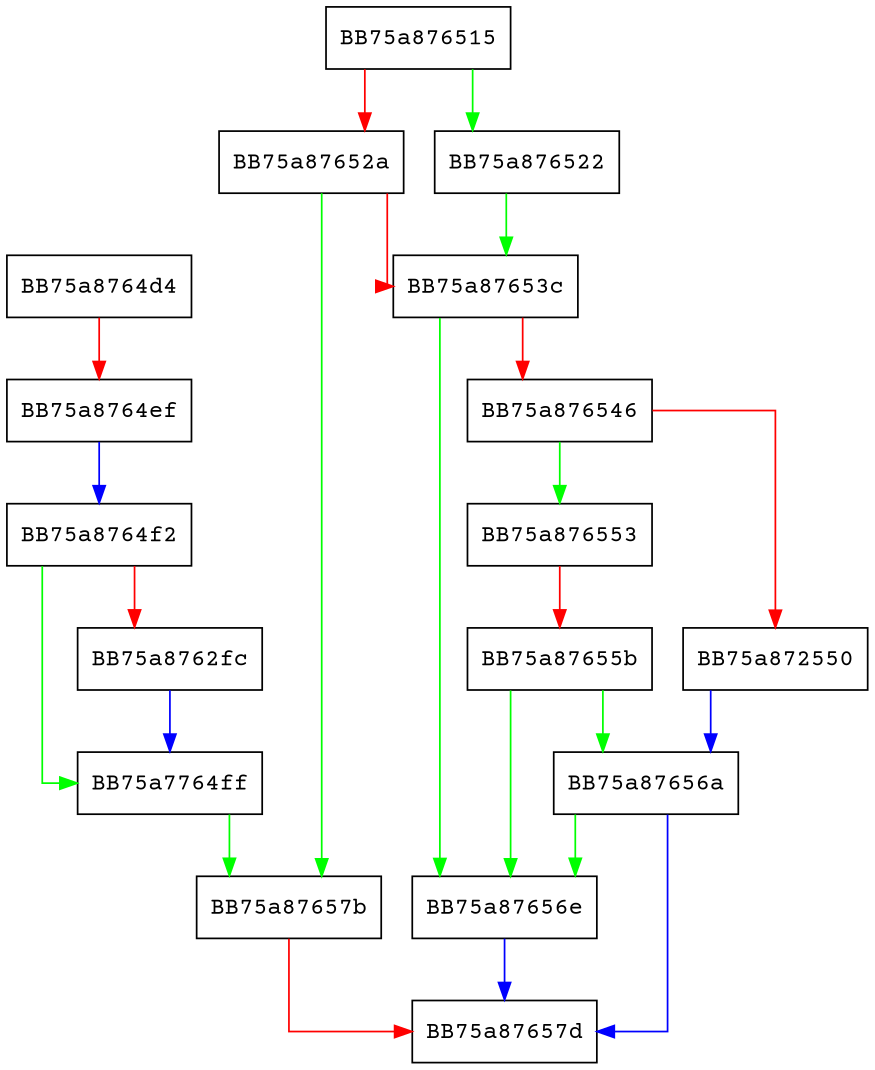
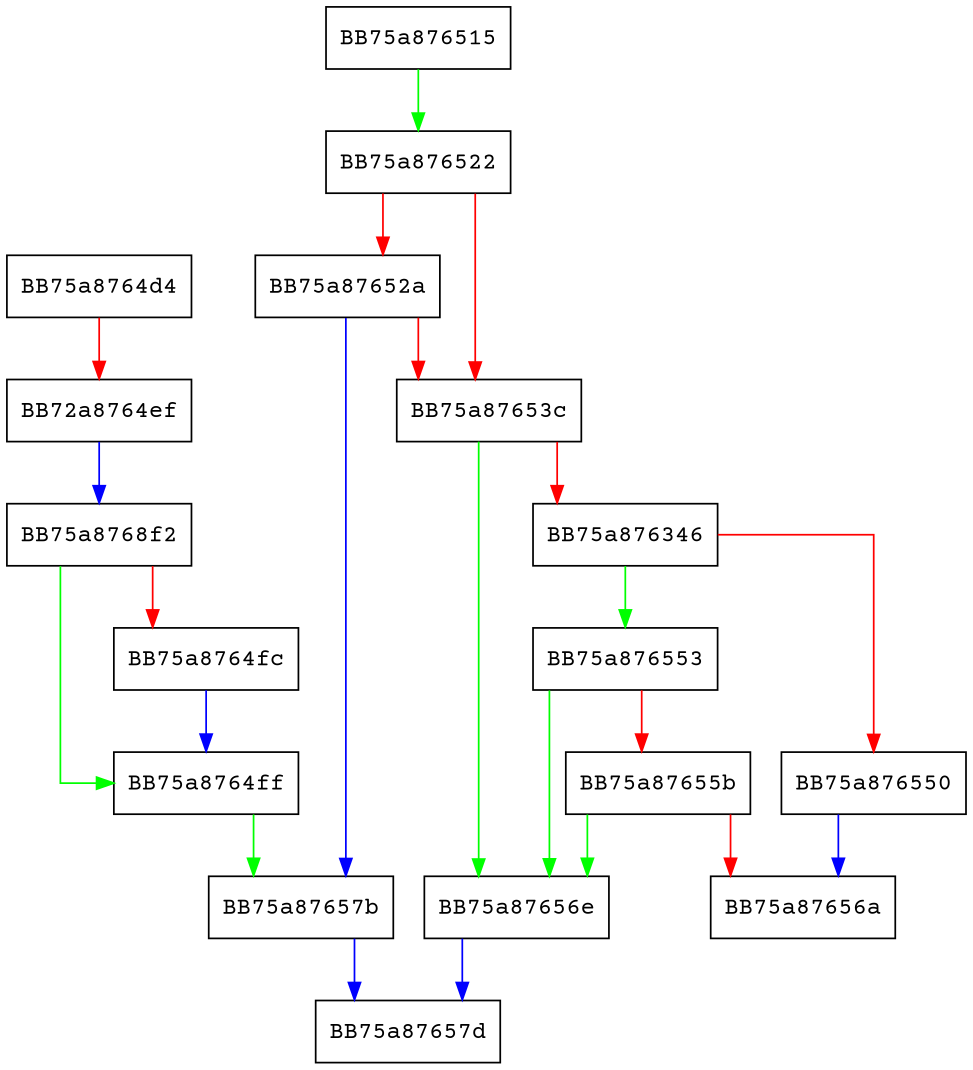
(365, 91) -> (383, 215)
(506, 215) -> (475, 278)
(99, 411) -> (99, 411)
(560, 411) -> (625, 535)
(322, 526) -> (346, 588)
(99, 535) -> (99, 535)
(170, 659) -> (206, 659)
(775, 659) -> (874, 783)
(603, 712) -> (731, 836)
(170, 783) -> (206, 783)
(575, 836) -> (549, 775)
(668, 950) -> none
(295, 1032) -> (354, 961)
